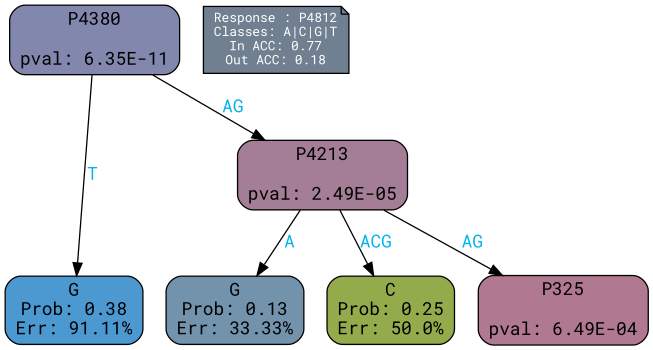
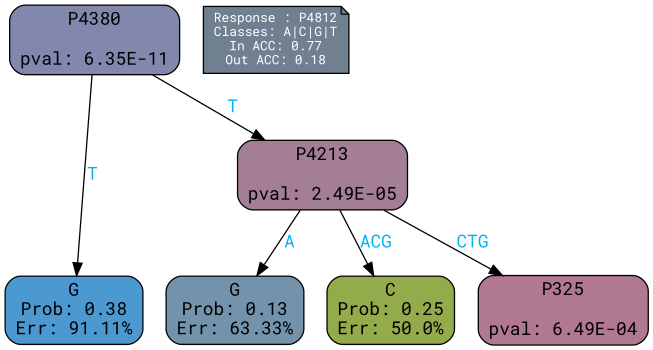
(233, 108) -> (233, 108)
(473, 243) -> (473, 243)
(235, 310) -> (235, 310)
